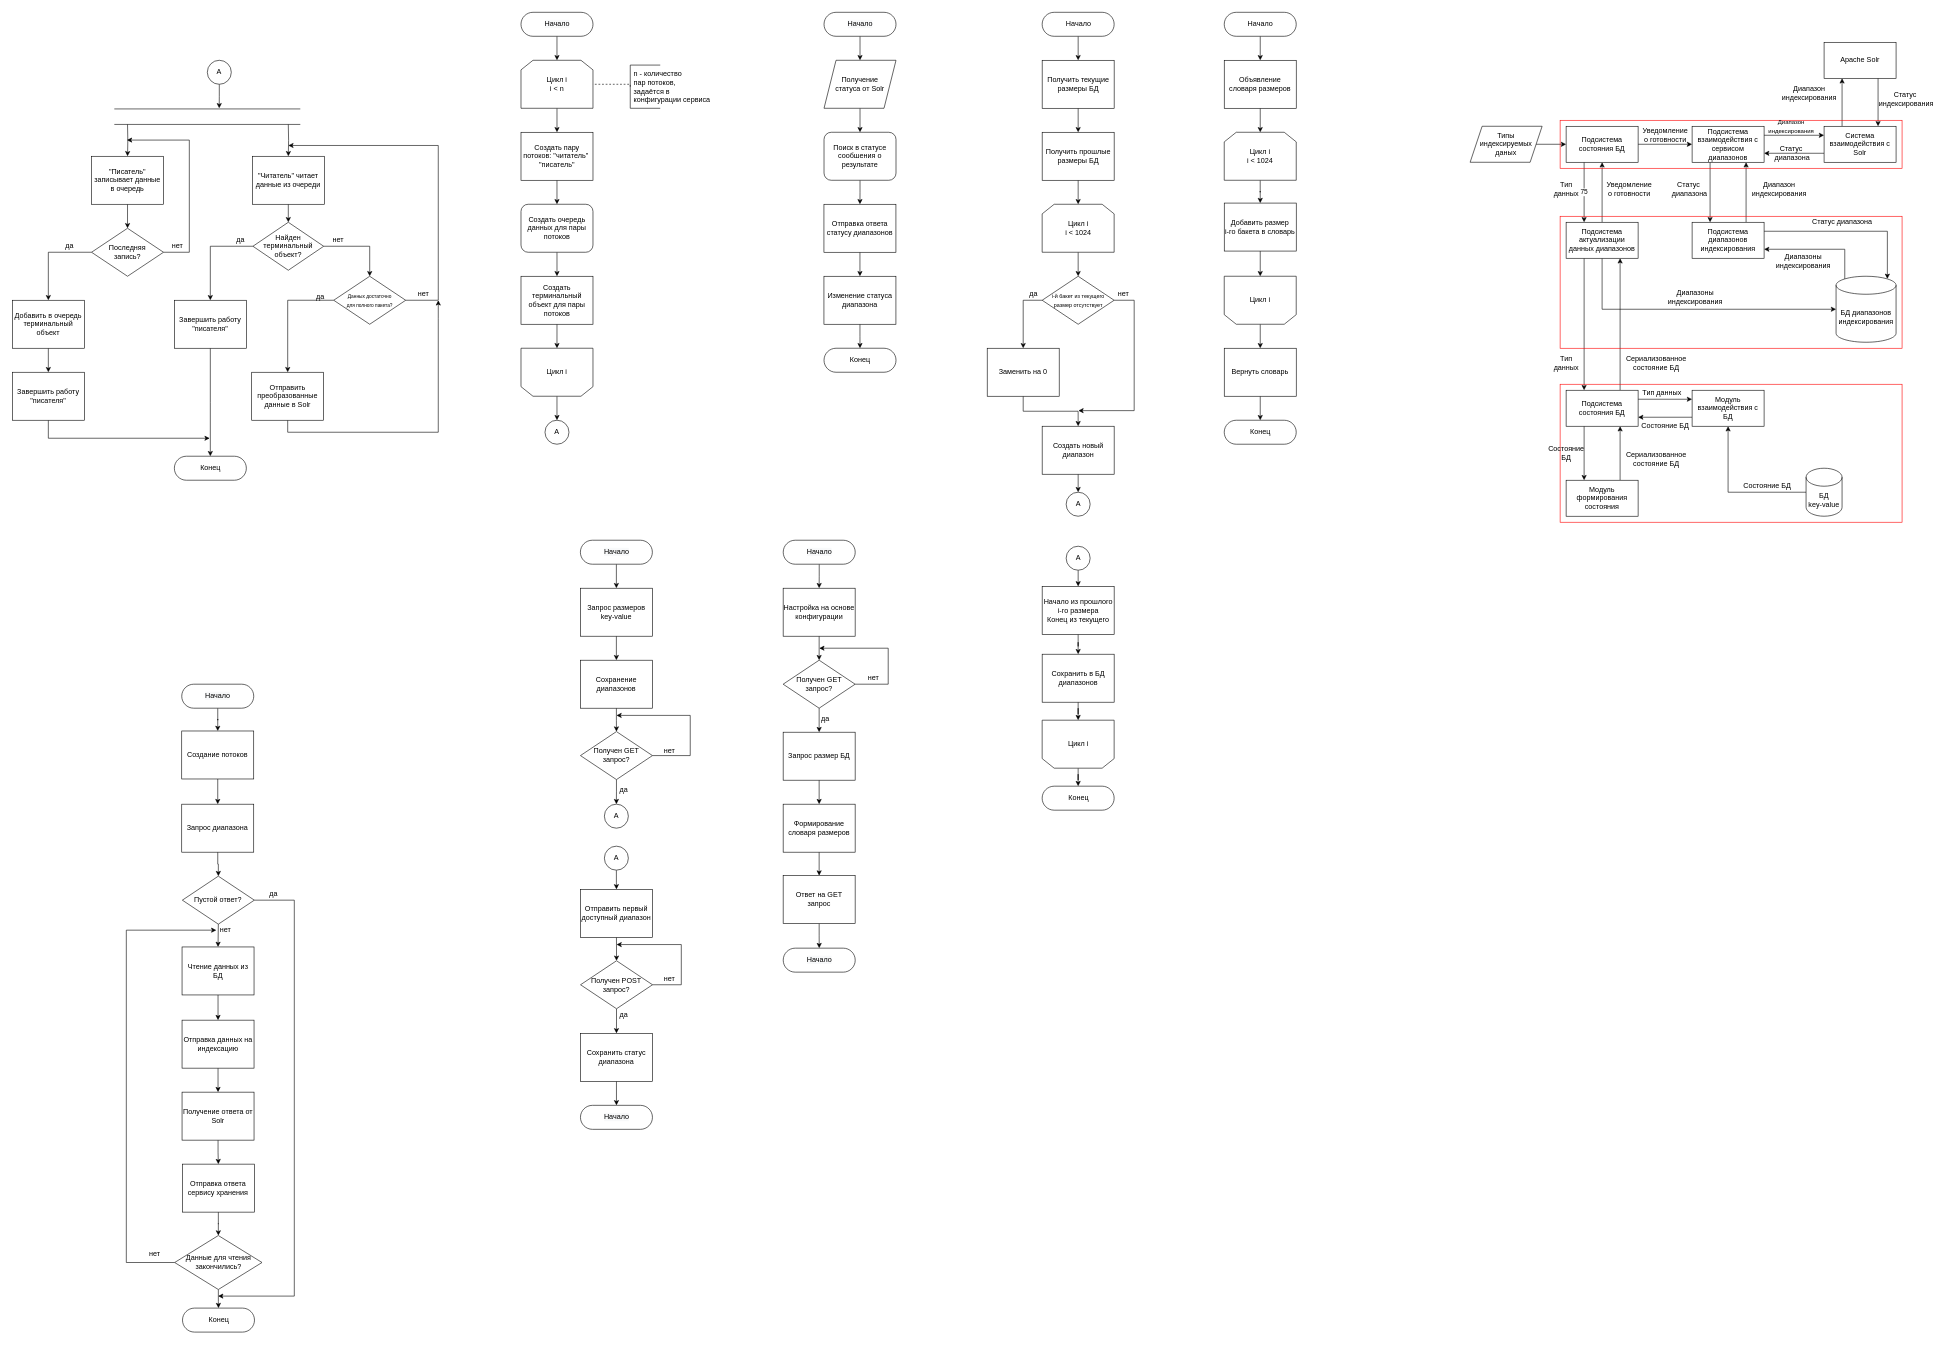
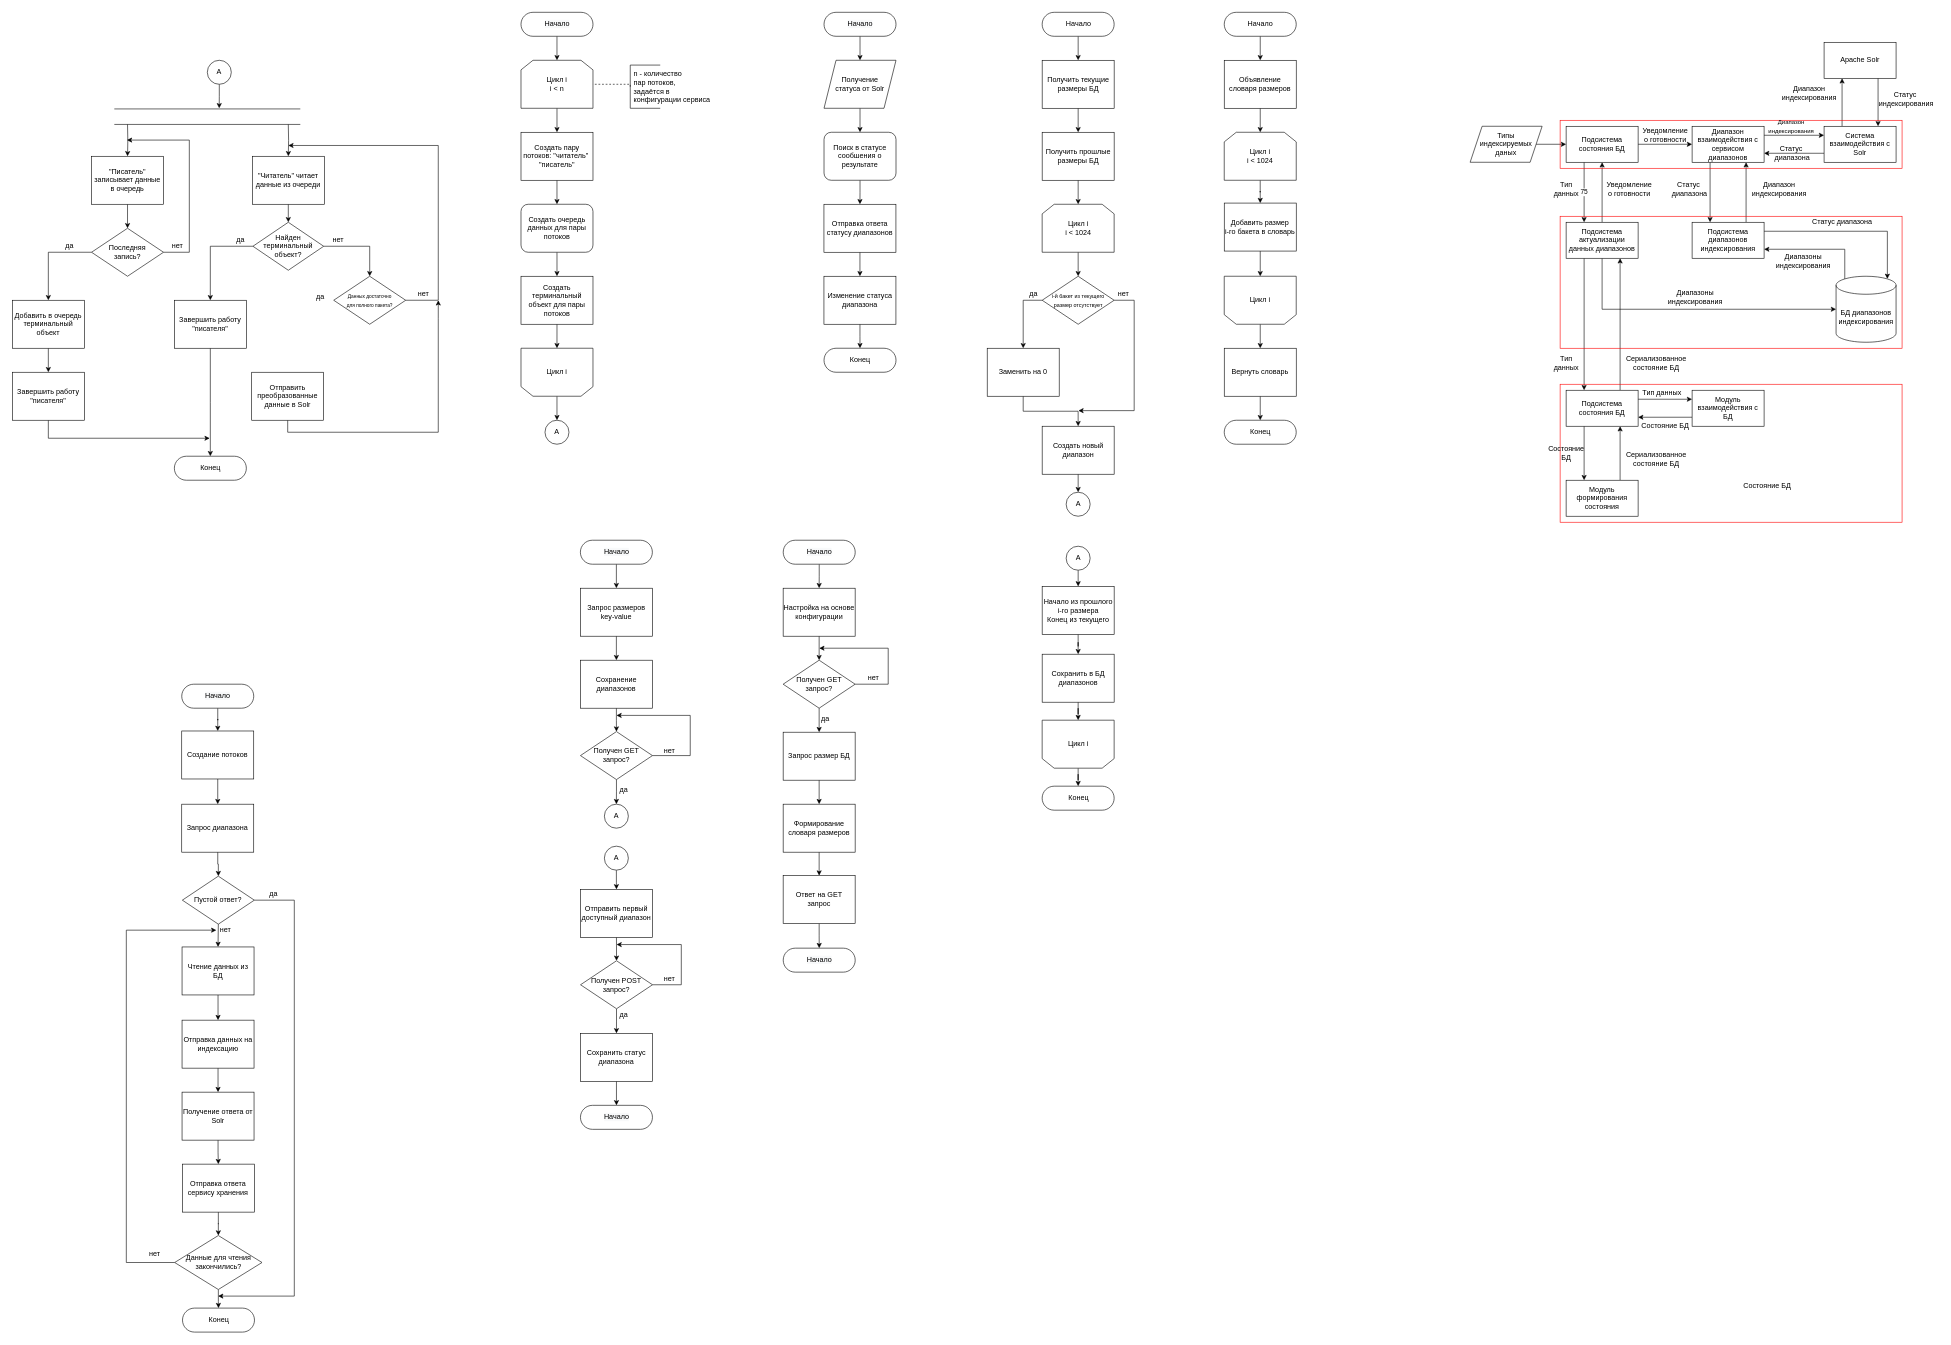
(1728, 144) -> (1728, 144)
(288, 366) -> none
(1805, 492) -> none
(1824, 492) -> none
